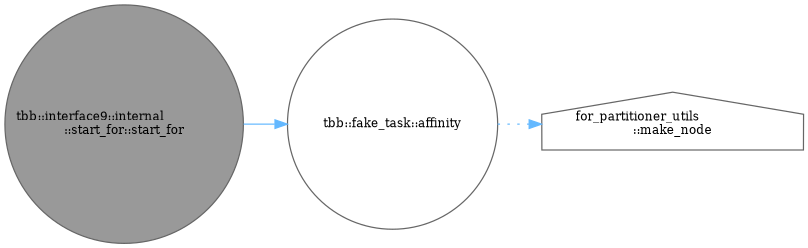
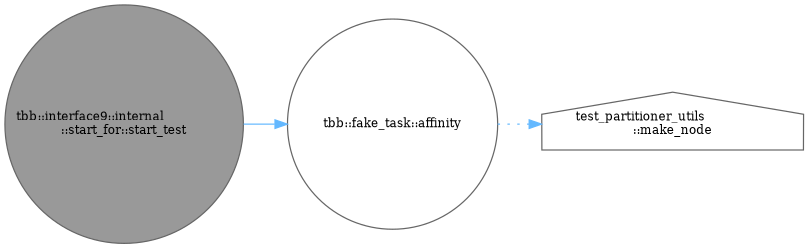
(124, 124) -> (124, 124)
(673, 124) -> (673, 124)
